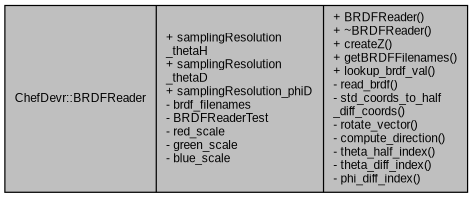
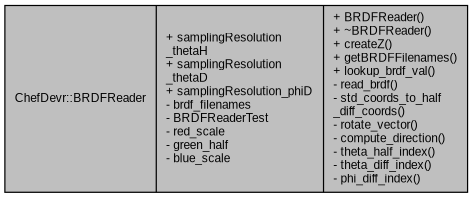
(202, 145) -> (198, 145)
